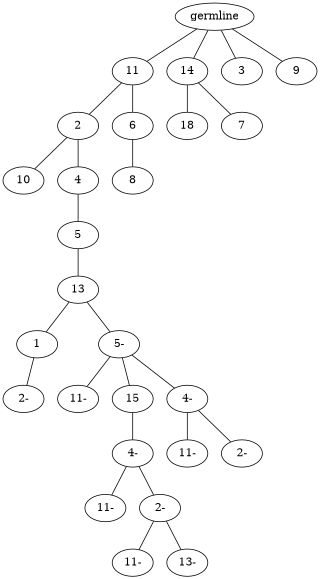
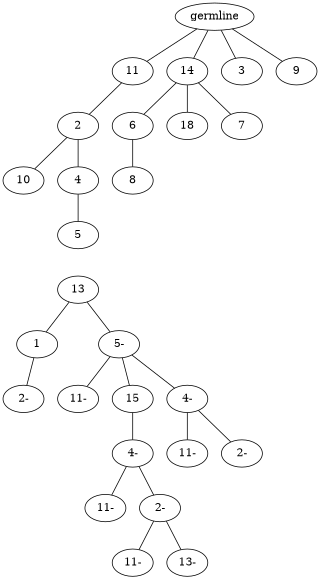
(133, 99) -> (160, 99)
(78, 262) -> none
